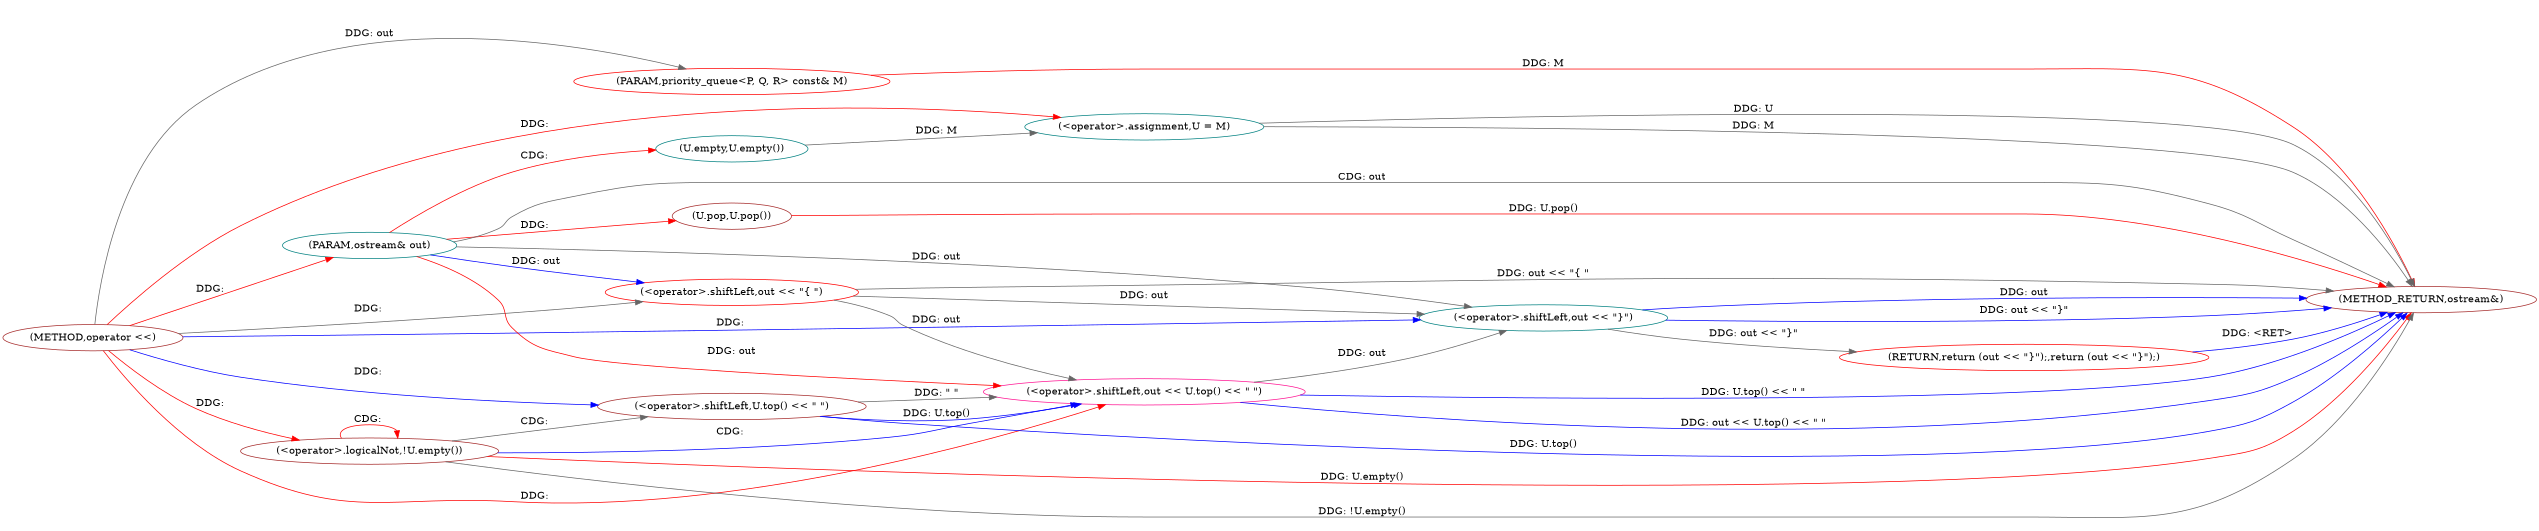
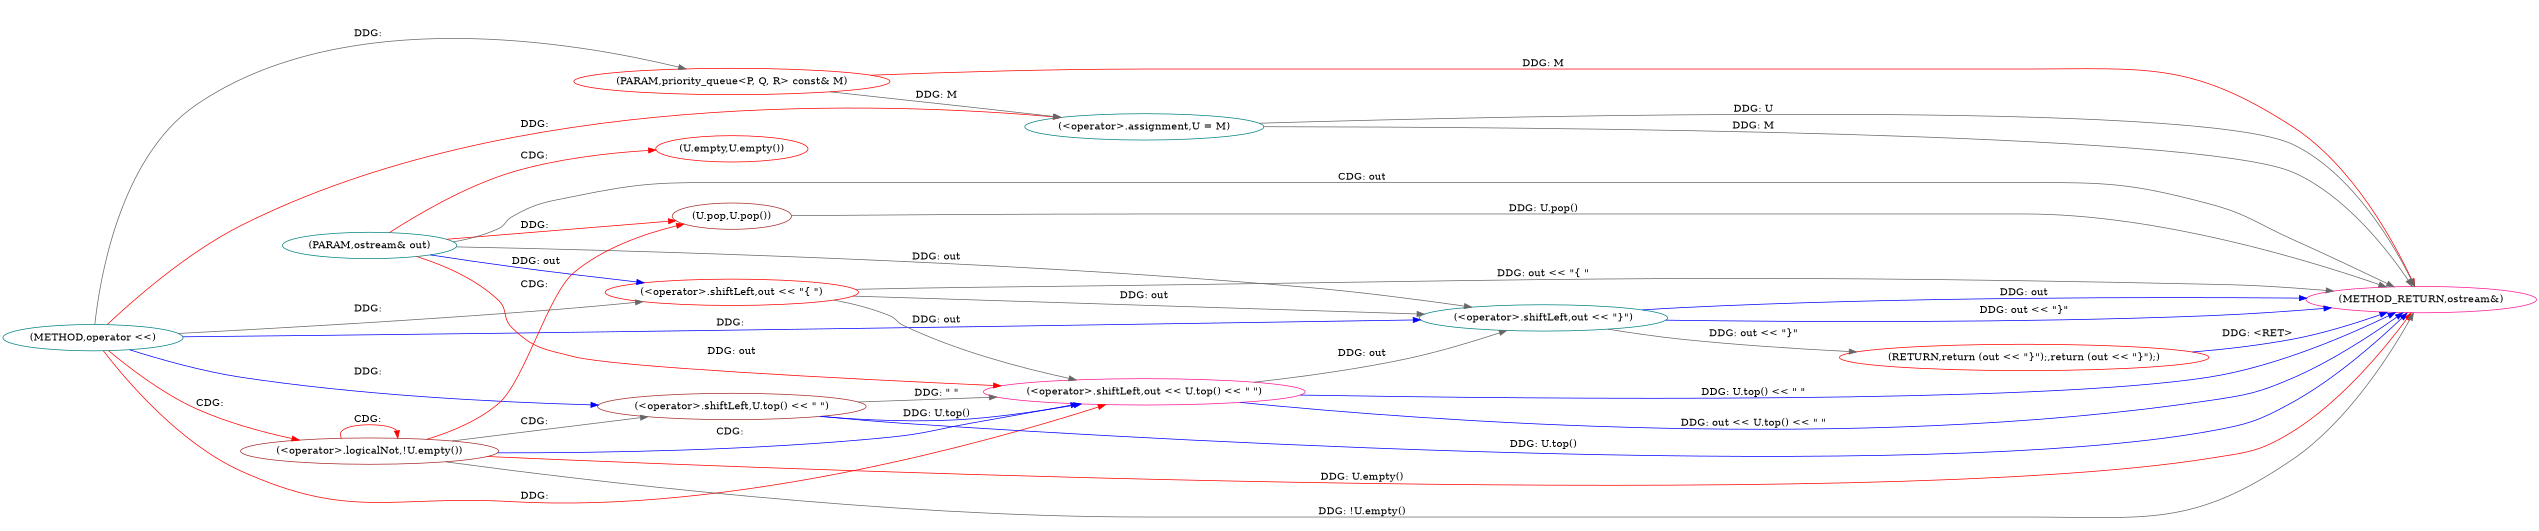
(370, 34) -> (370, 34)
(917, 139) -> (942, 104)
(732, 149) -> (732, 149)
(1590, 214) -> (1590, 214)
(228, 293) -> none
(2421, 300) -> (2421, 300)
none -> (543, 323)
(93, 338) -> (93, 338)
(212, 403) -> (212, 403)
